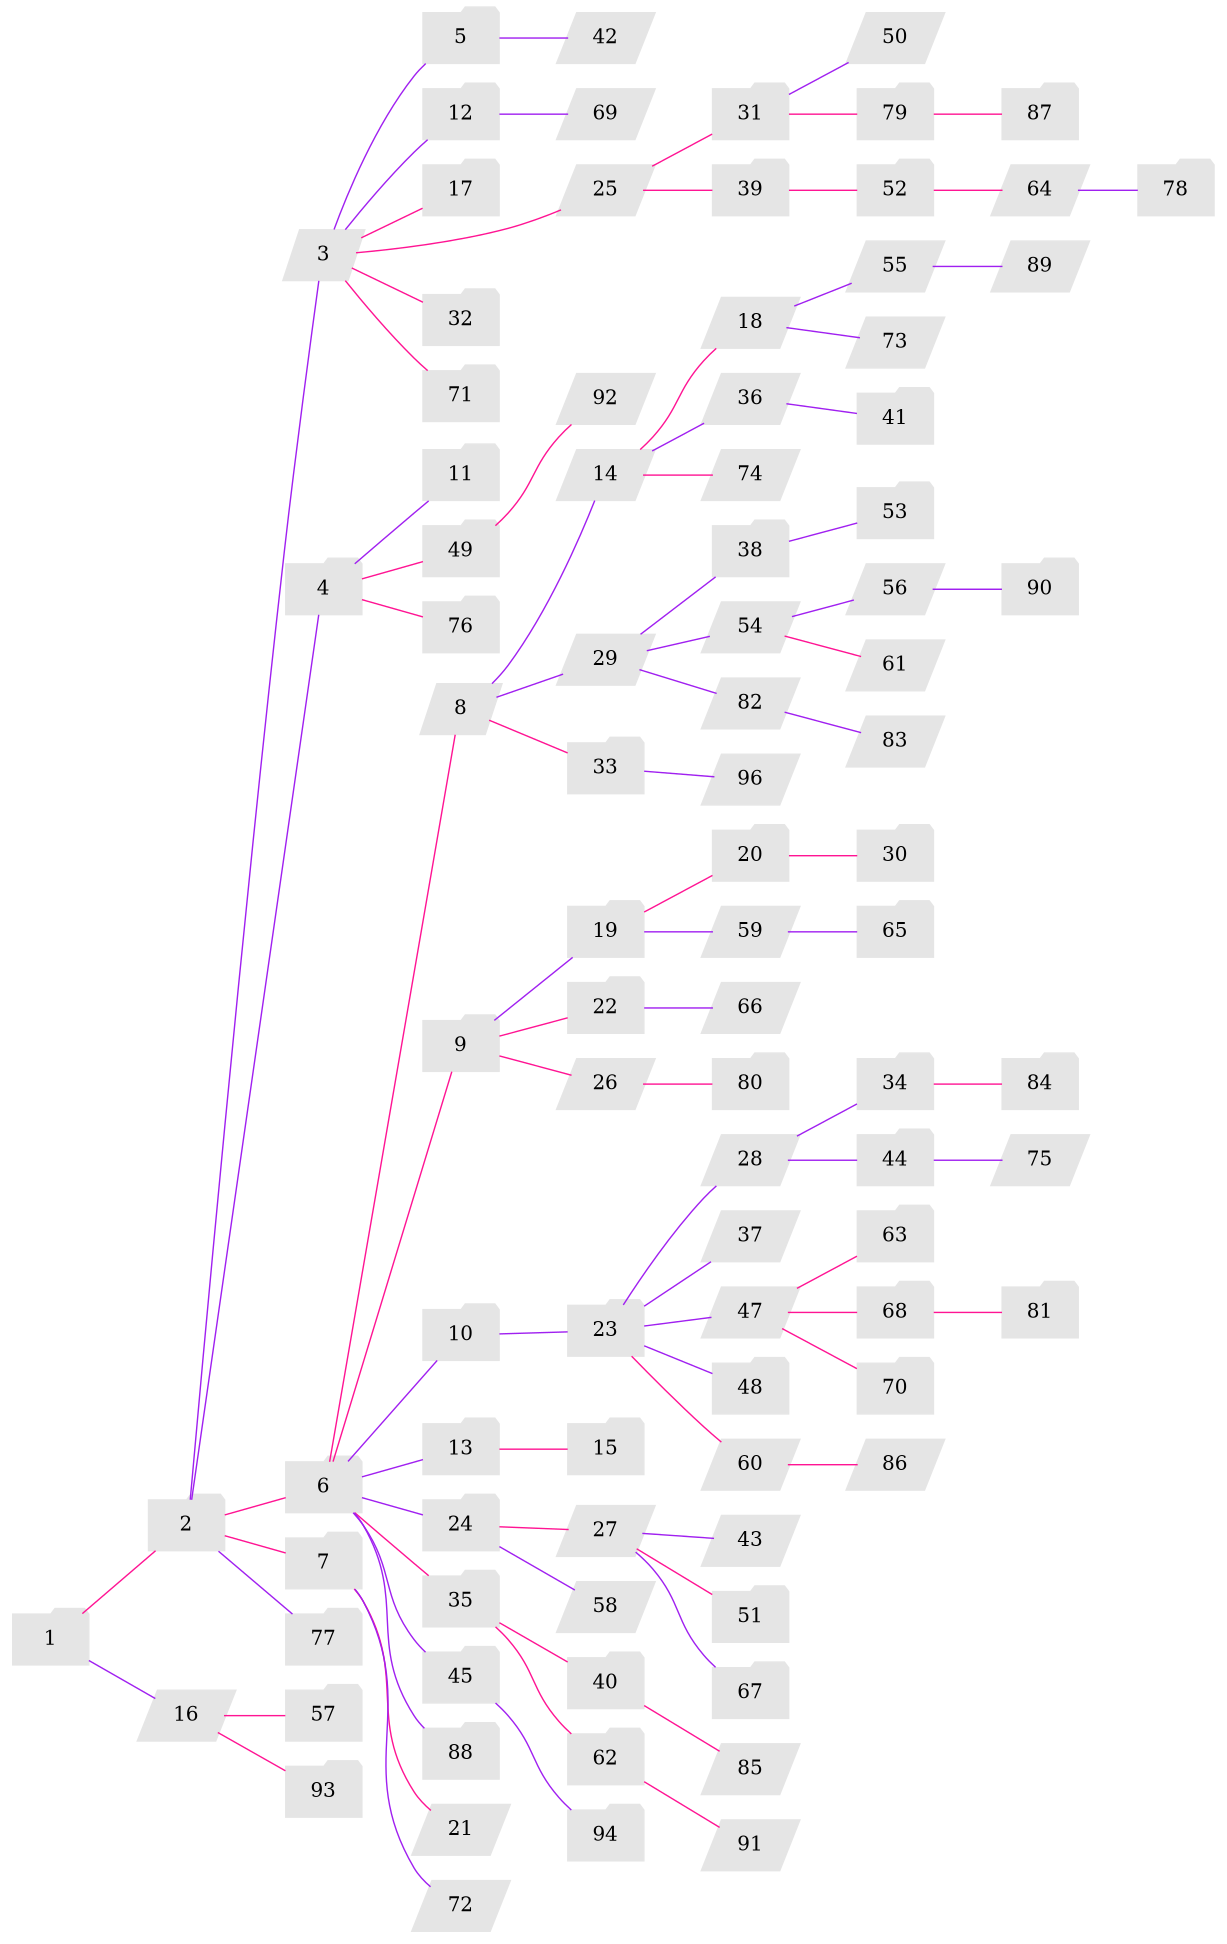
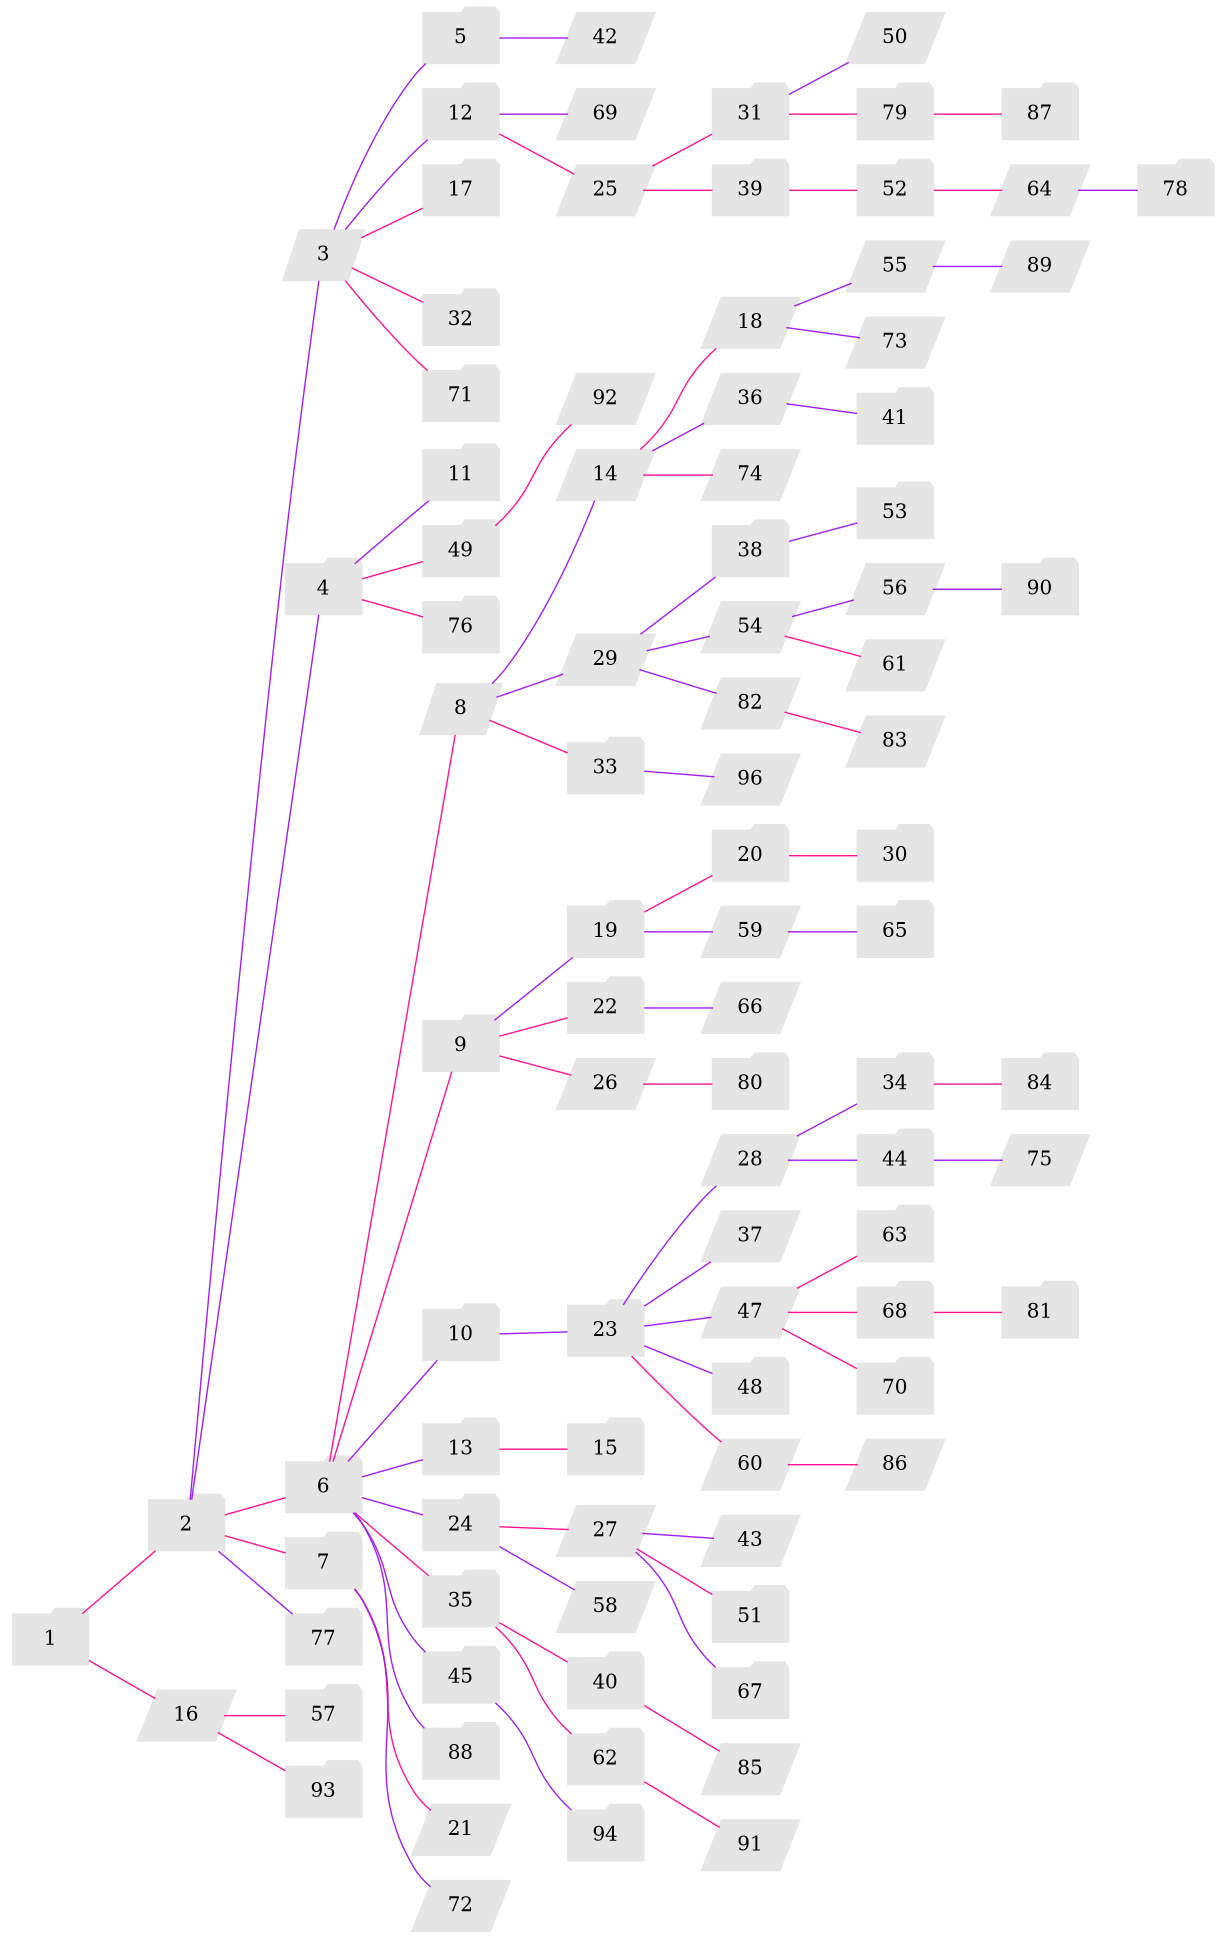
(460, 239) -> (537, 154)
(823, 722) -> (823, 722)
(122, 1680) -> (122, 1680)
